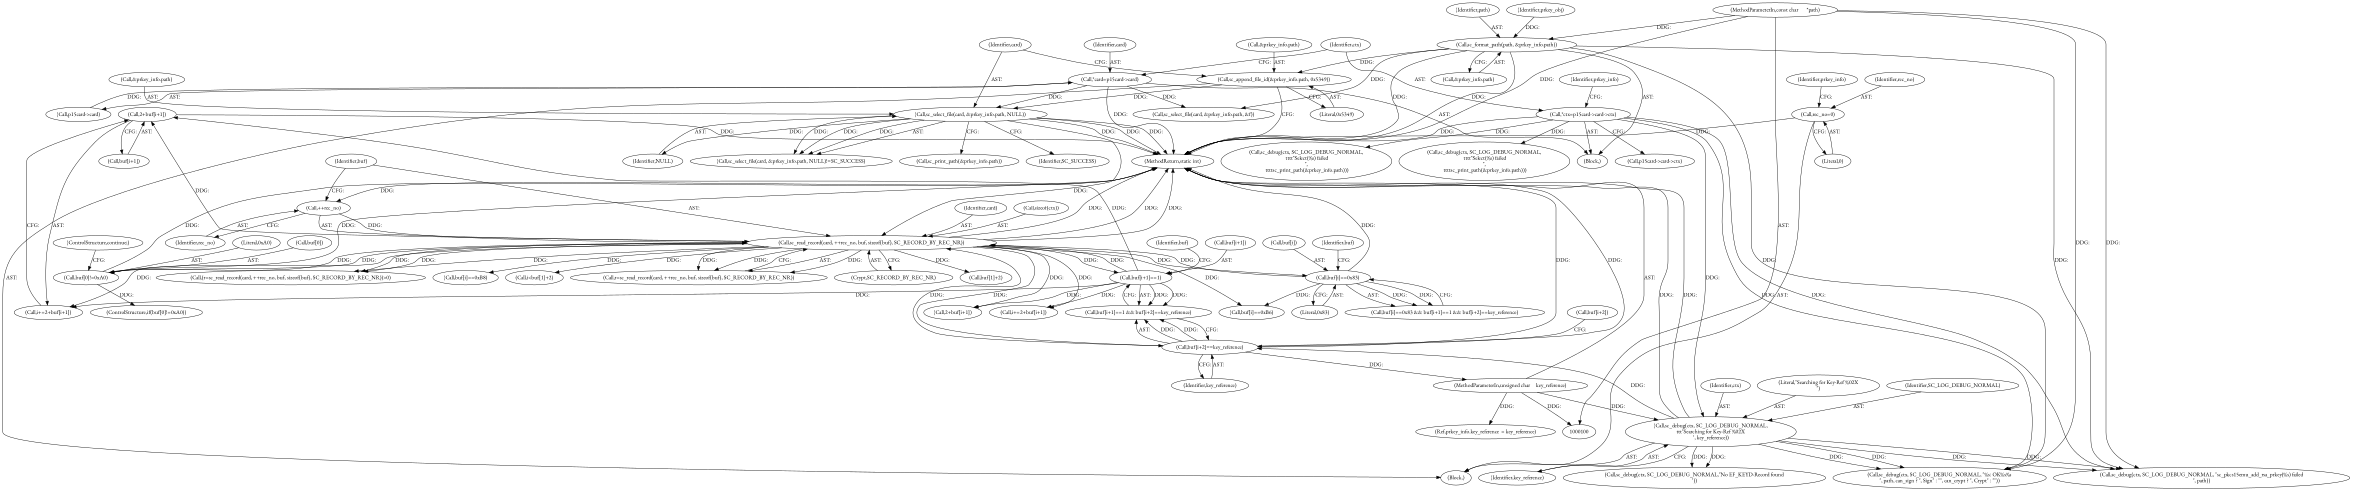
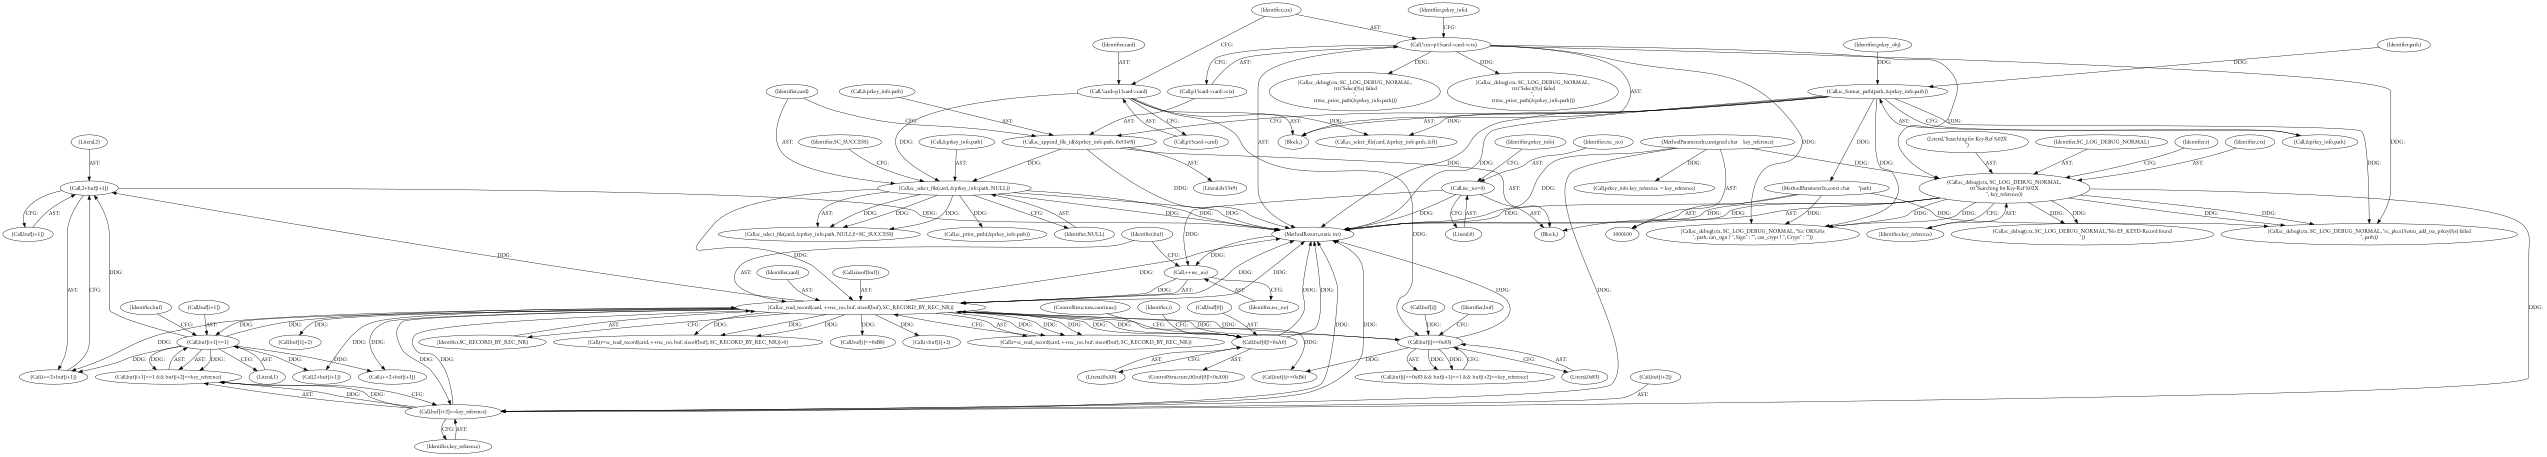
(1498, 27) -> (2241, 62)
(1644, 27) -> (1853, 138)
none -> (1297, 52)
(1368, 62) -> (1277, 121)
(135, 97) -> (1152, 121)
(176, 97) -> (1173, 121)
(1316, 97) -> (1194, 163)
(1327, 97) -> (1143, 114)
(1289, 114) -> (1182, 188)
(1142, 125) -> (1342, 171)
(797, 132) -> (1038, 213)
(973, 132) -> (981, 213)
(1448, 132) -> (1264, 142)
(1016, 136) -> (883, 169)
none -> (89, 142)
none -> (2196, 142)
none -> (1291, 200)
(1041, 208) -> (861, 273)
(1320, 260) -> (1435, 325)
(894, 278) -> (482, 342)
(1650, 278) -> (1549, 188)
(127, 295) -> (1237, 360)
(1131, 295) -> (180, 360)
none -> (1159, 307)
(1581, 330) -> (1644, 394)
none -> (1181, 359)
(1354, 366) -> (1261, 402)
none -> (267, 377)
(1555, 407) -> (1732, 188)
(1486, 432) -> (1644, 188)
